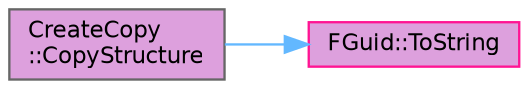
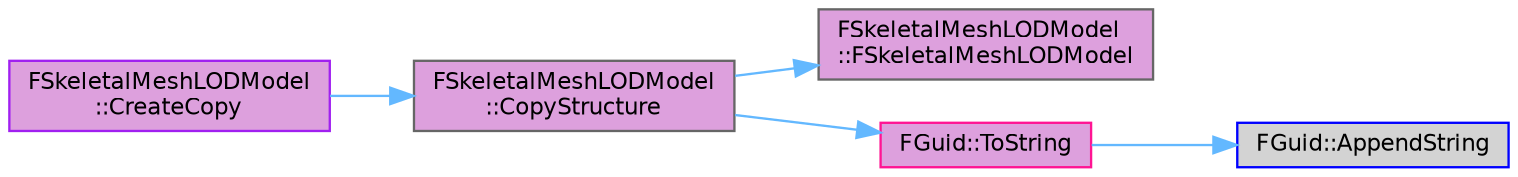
(117, 44) -> (574, 96)
none -> (986, 44)
none -> (170, 96)
none -> (1373, 145)
